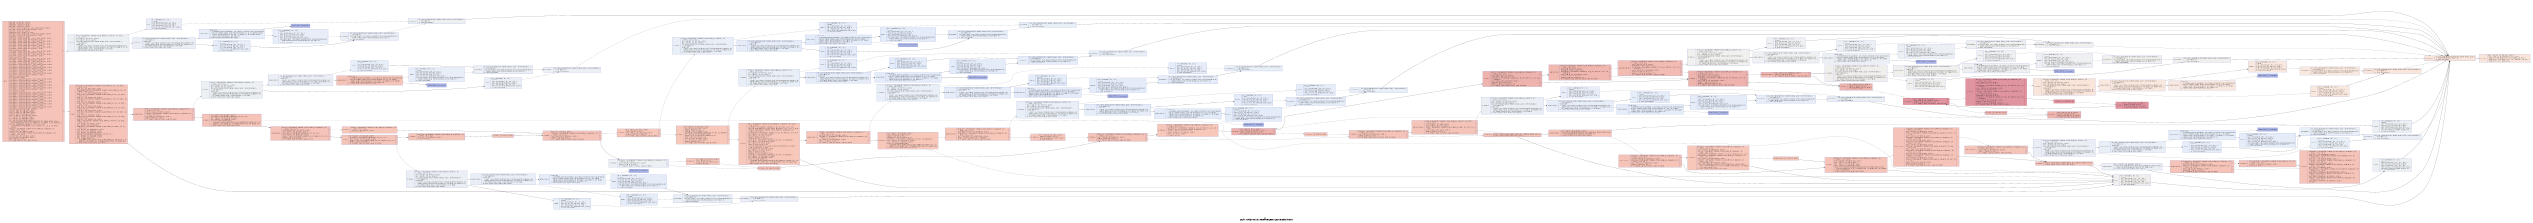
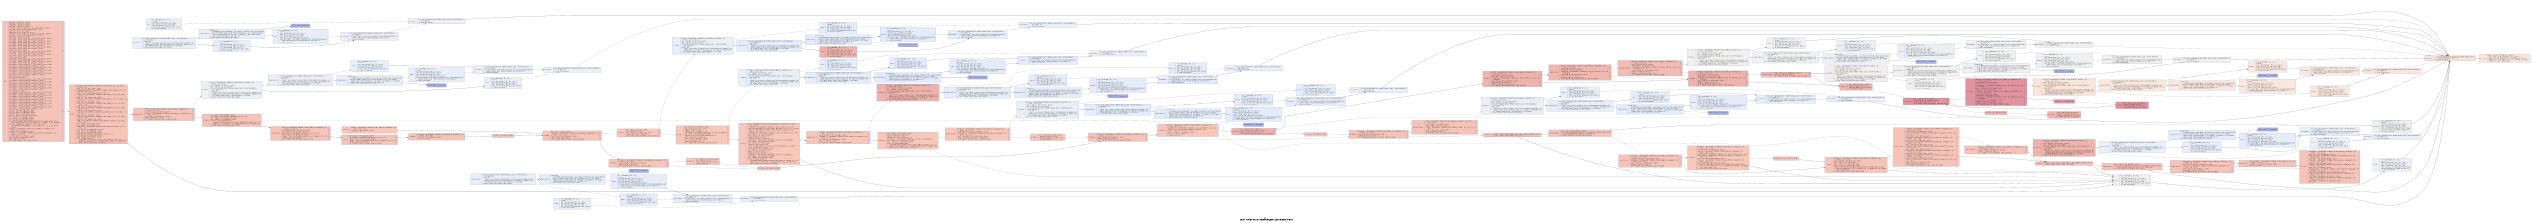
(98, 43) -> none
(838, 52) -> (838, 52)
(370, 80) -> (370, 80)
none -> (2268, 86)
(908, 93) -> (908, 93)
(2064, 148) -> (2064, 148)
(639, 163) -> (639, 163)
(2132, 167) -> (2132, 167)
(437, 179) -> none
